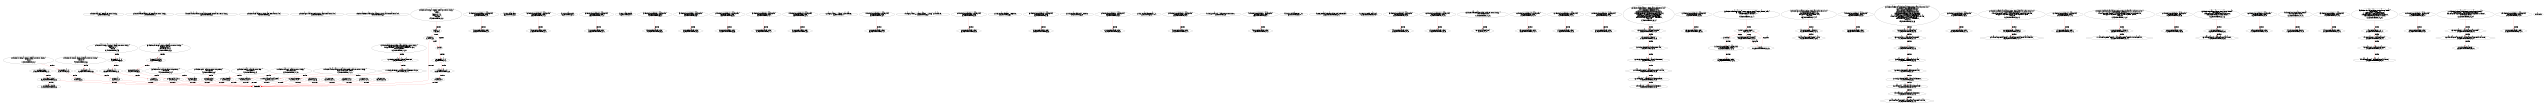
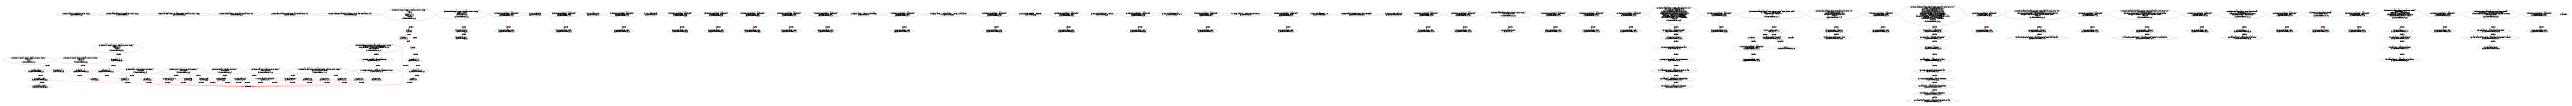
(151, 76) -> none
